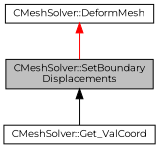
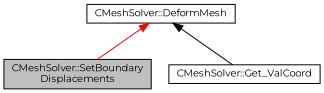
(80, 112) -> (207, 47)
